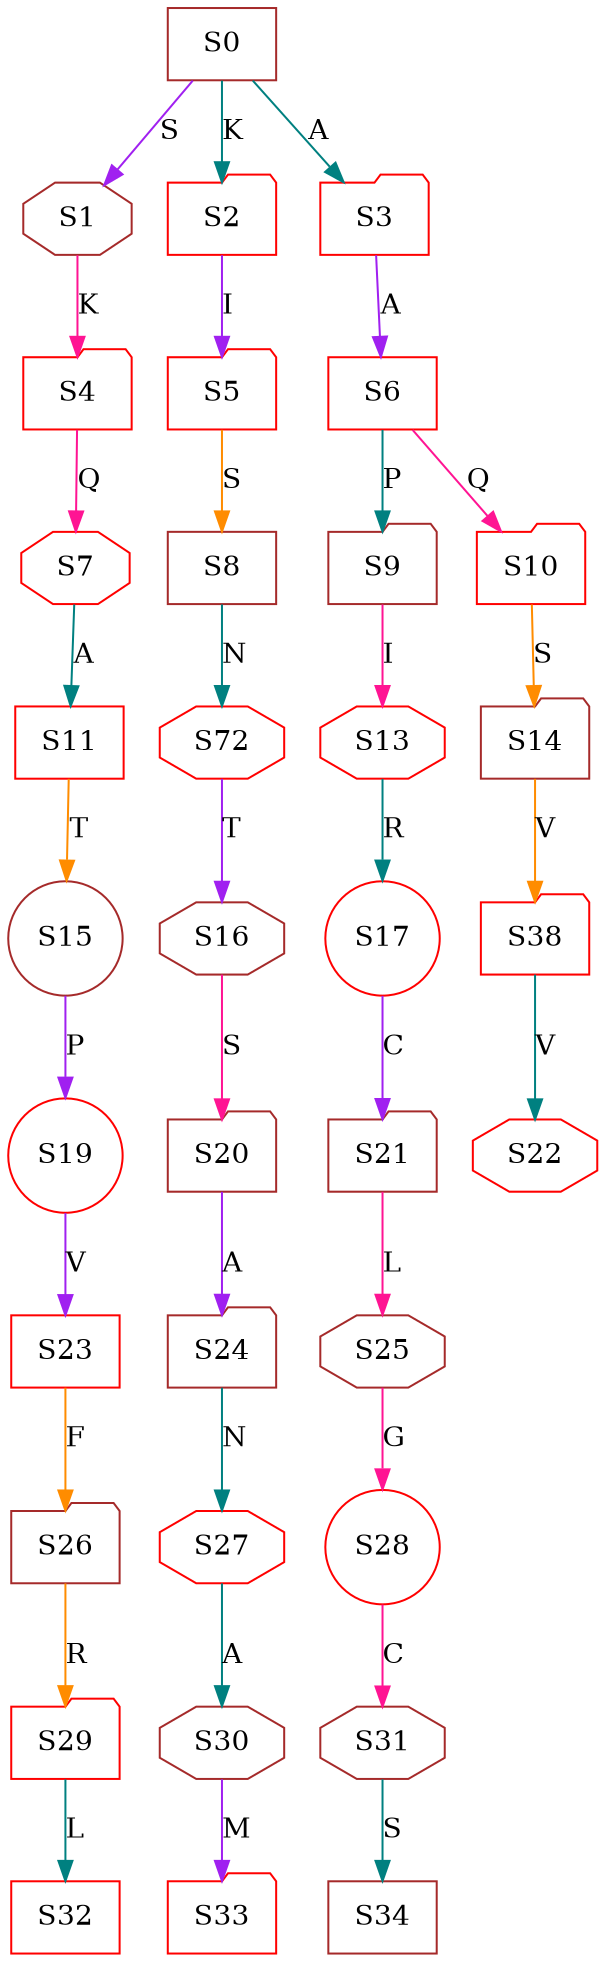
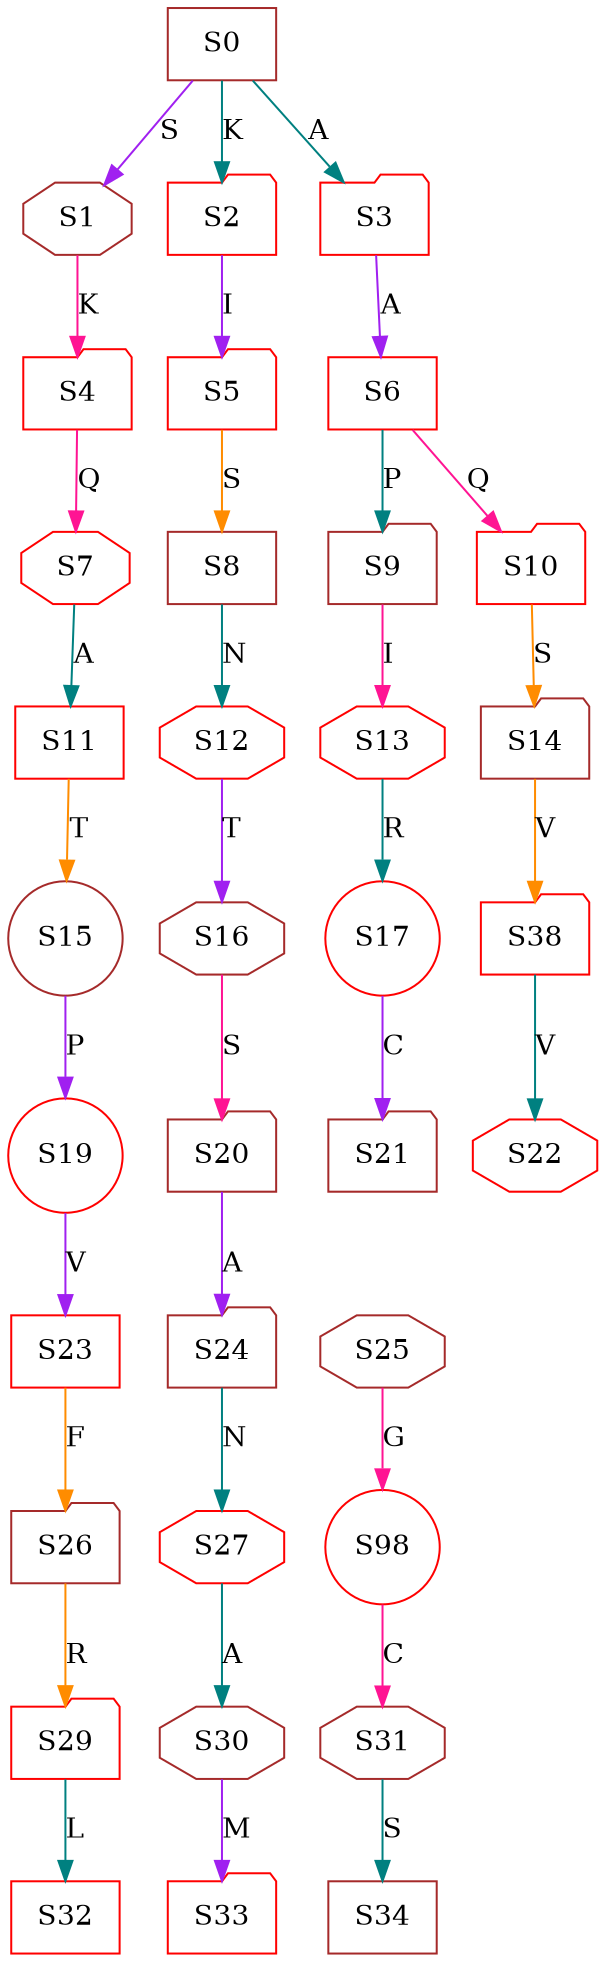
(222, 743) -> (222, 743)
(383, 1243) -> none
(383, 1547) -> (383, 1547)
